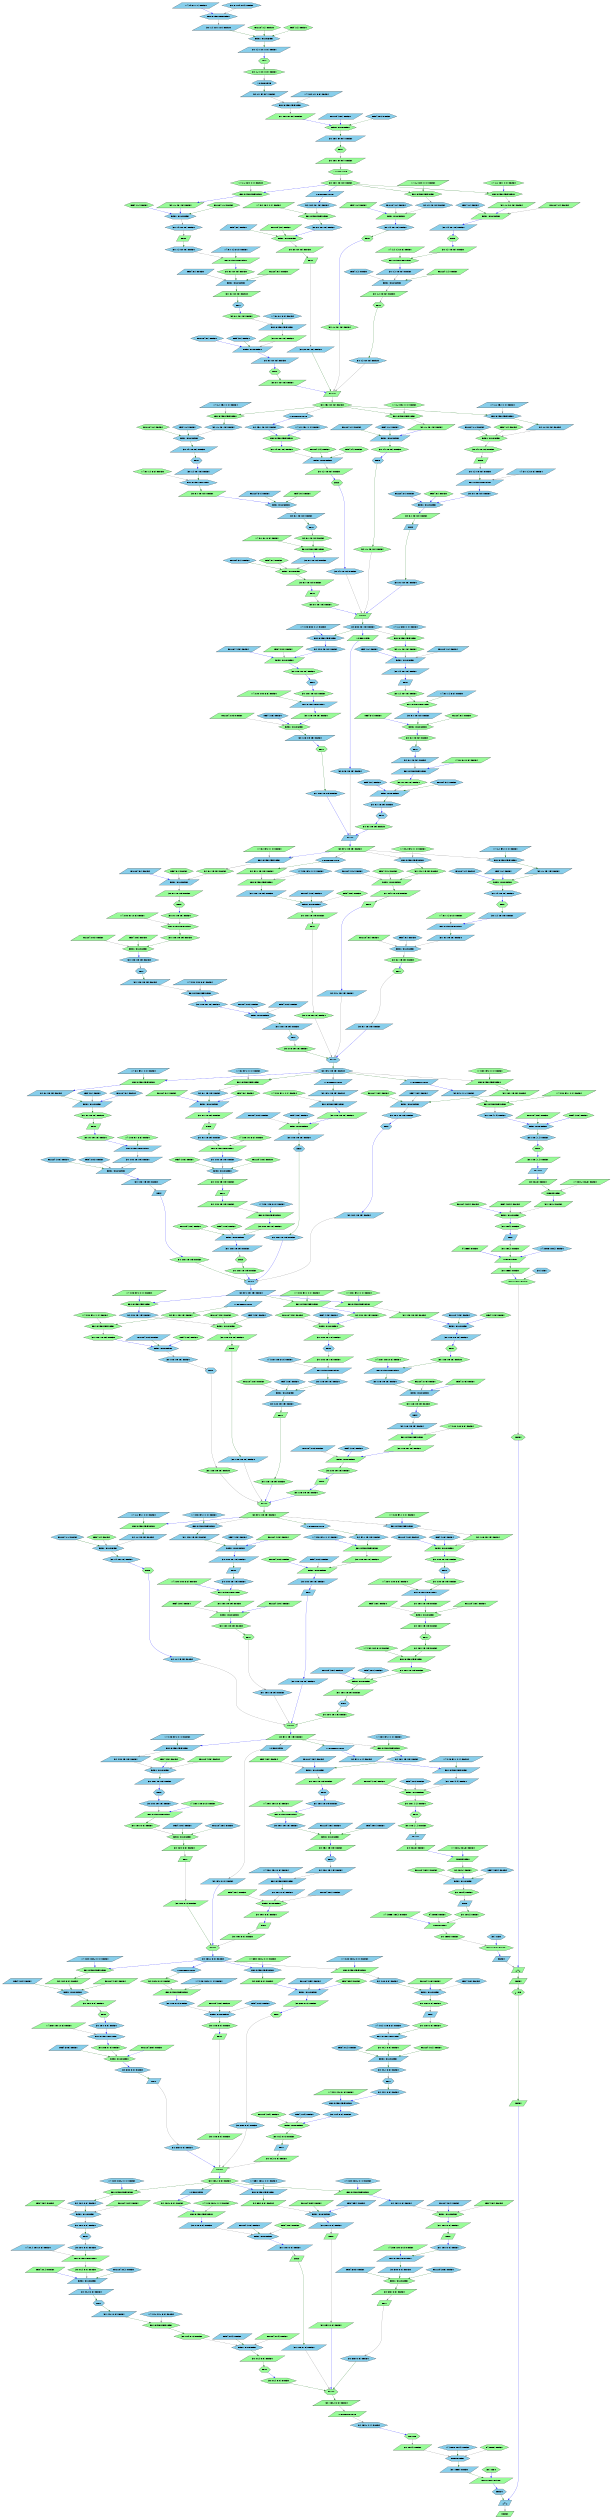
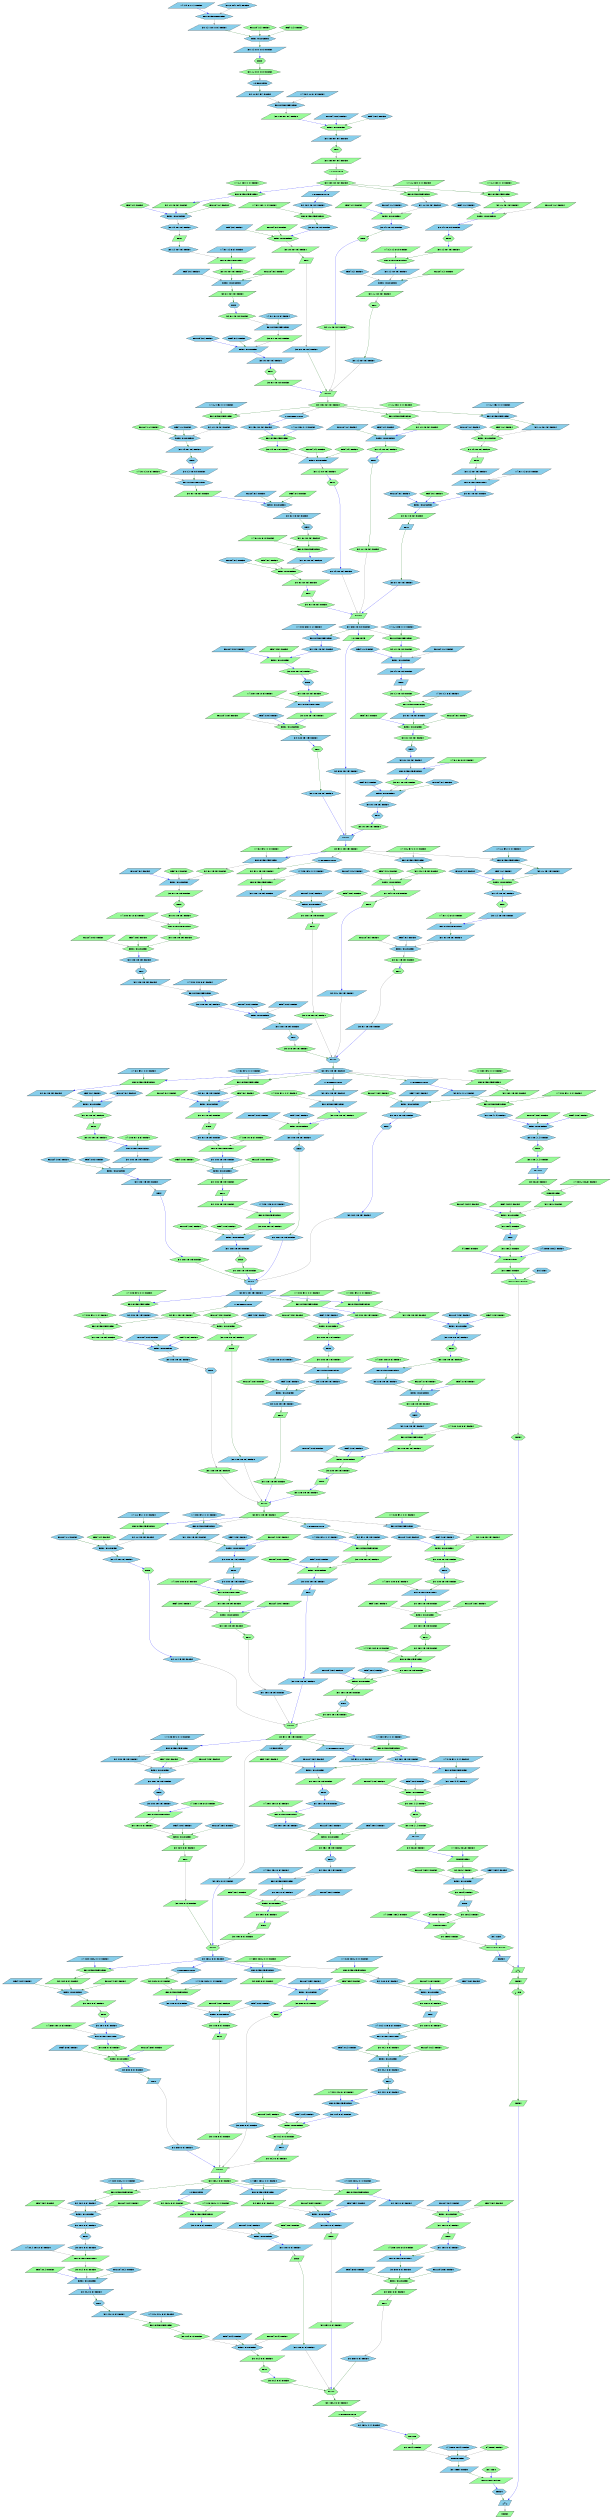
(413, 849) -> (413, 849)
